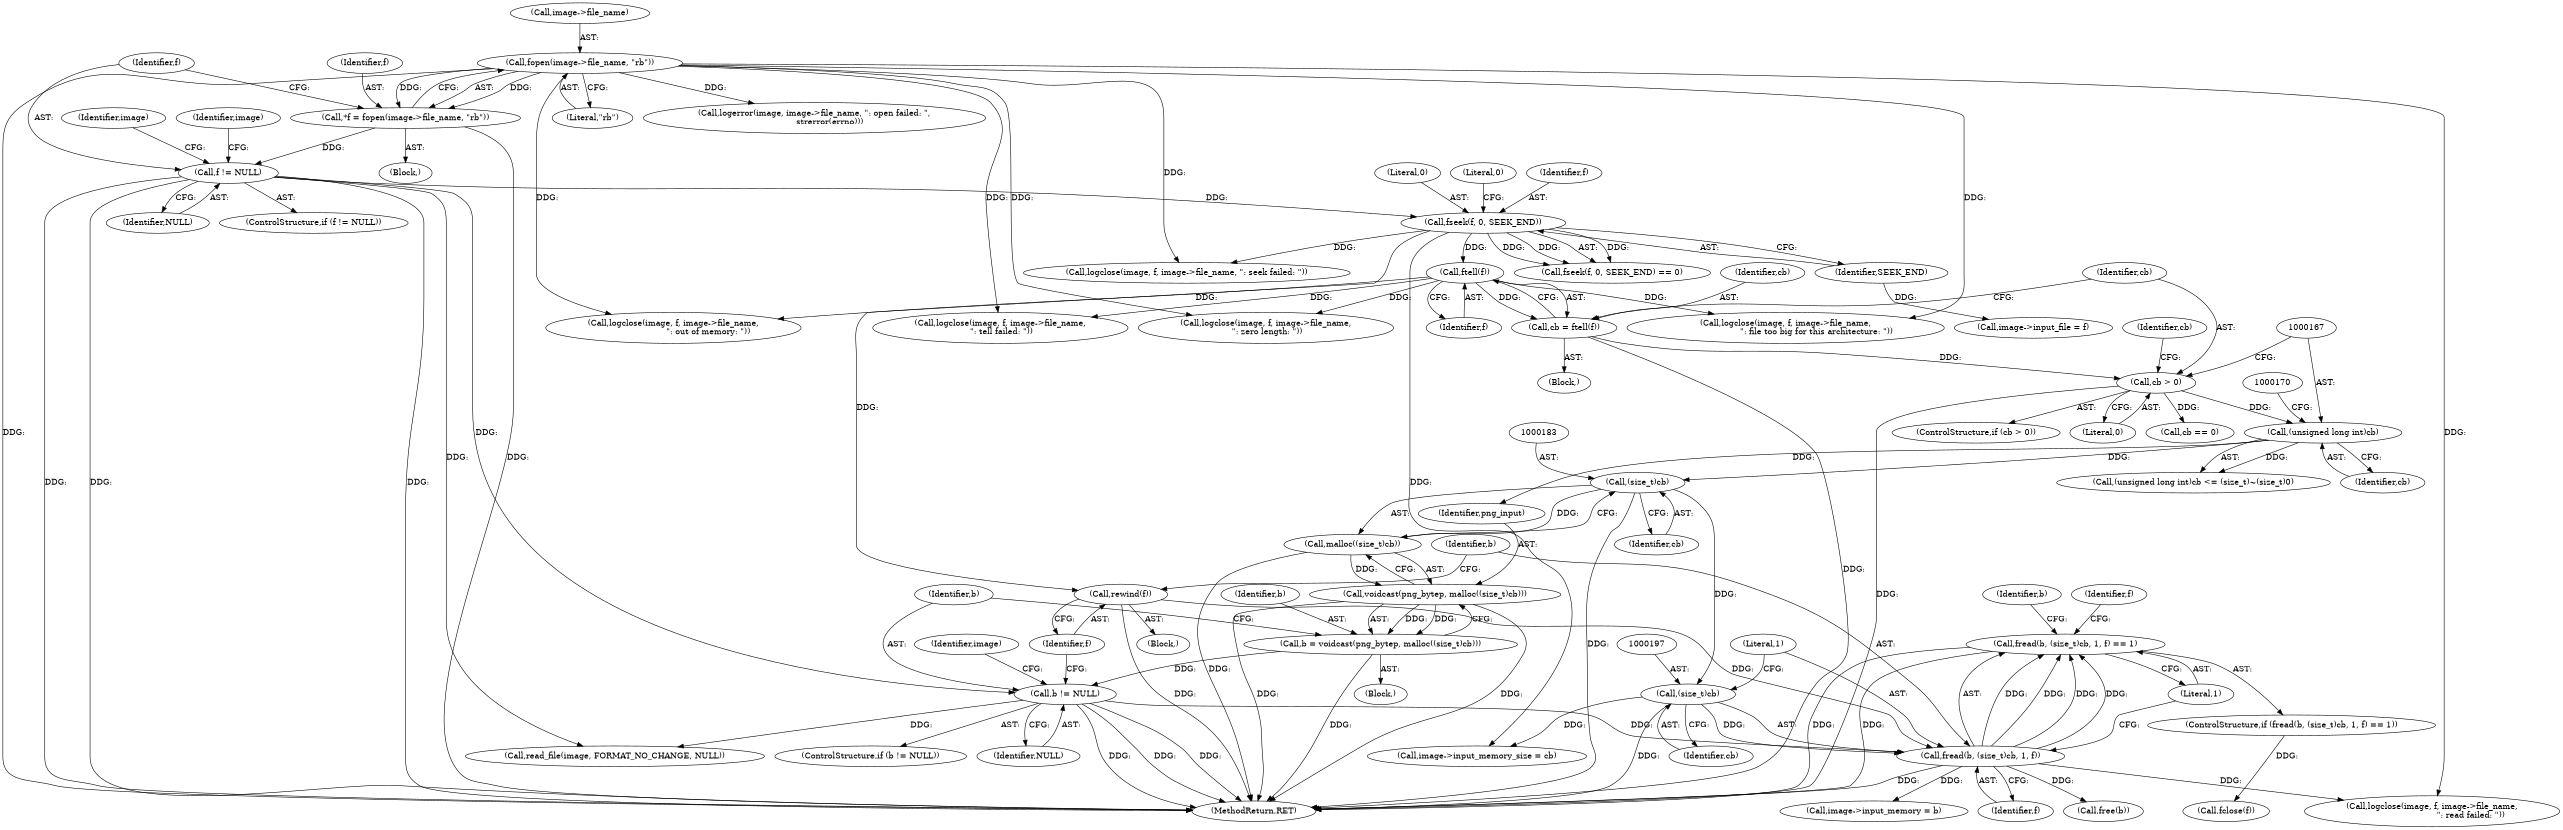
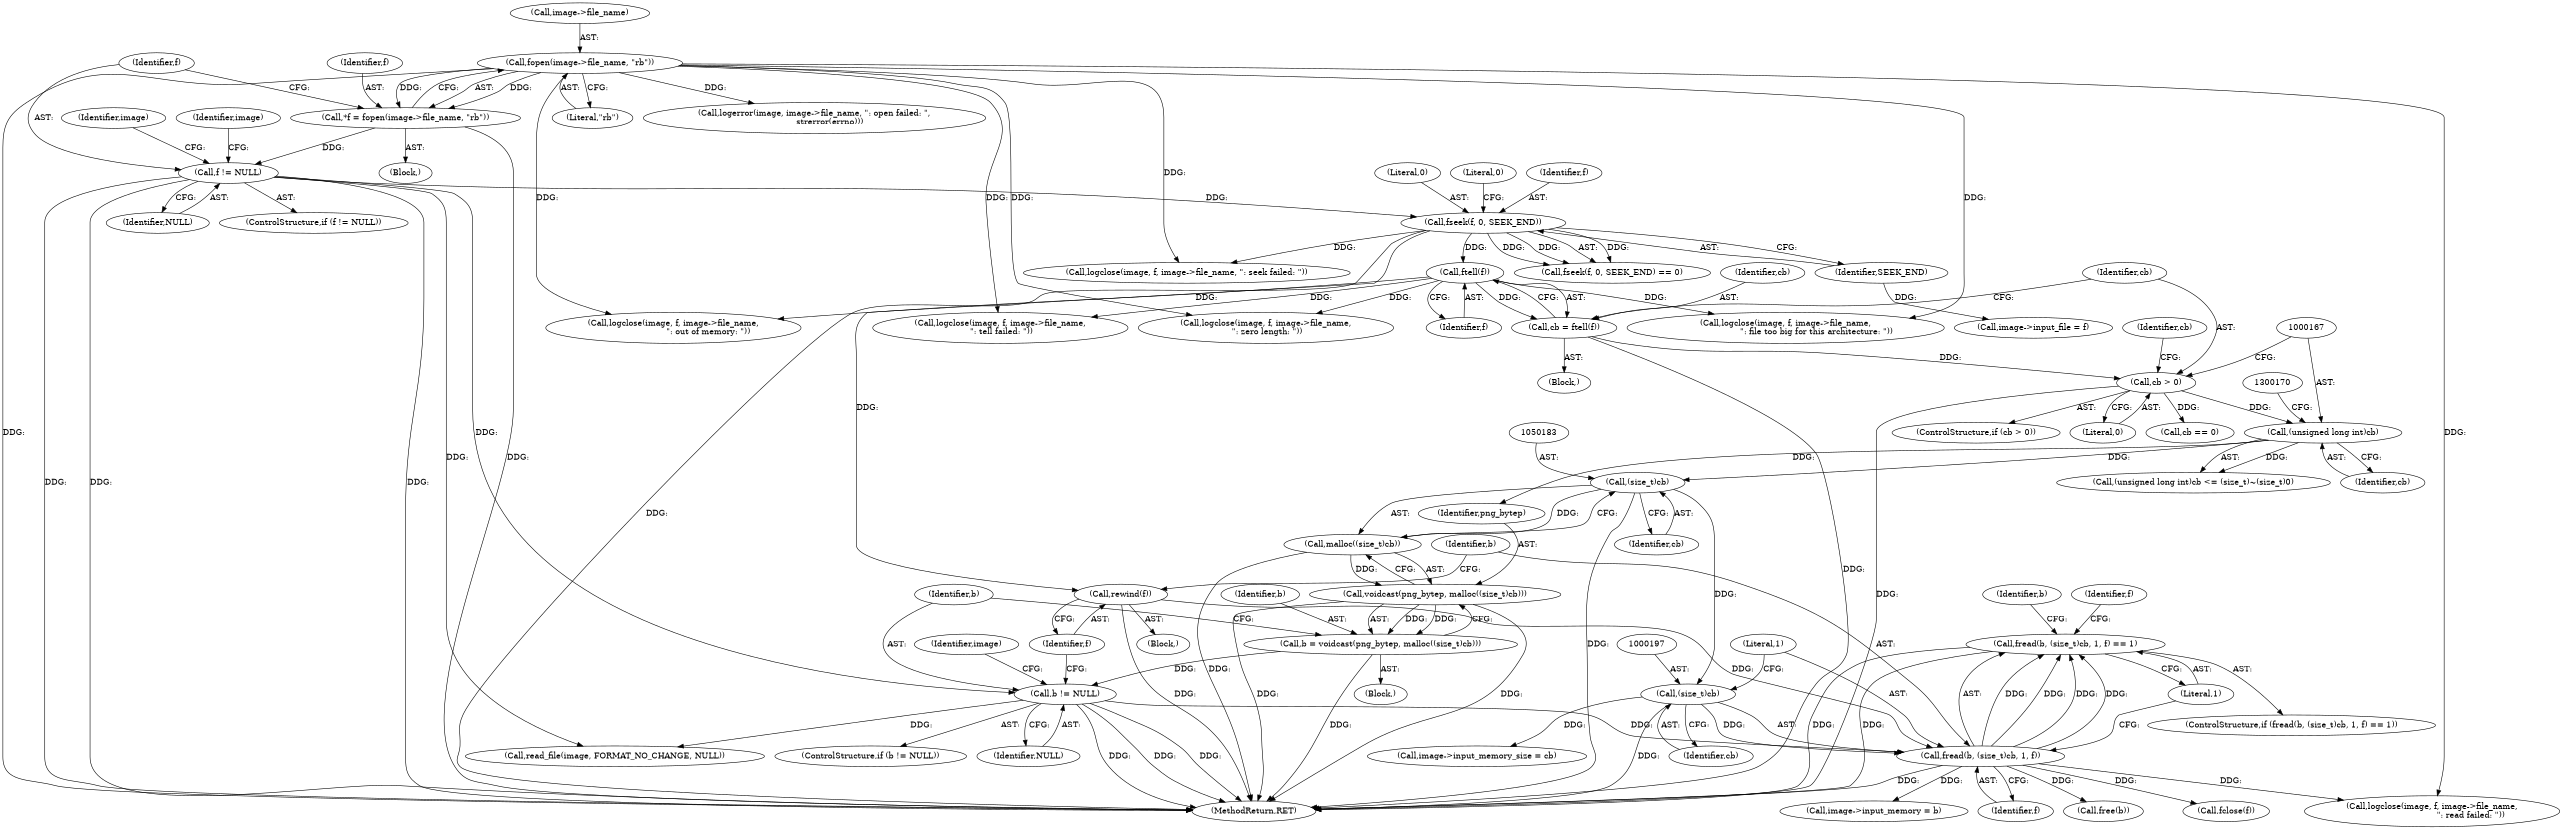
(2273, 383) -> (2273, 383)
(1539, 433) -> (1539, 433)
(1482, 514) -> (1482, 514)
(1422, 526) -> (583, 570)
(2262, 766) -> (2107, 783)
